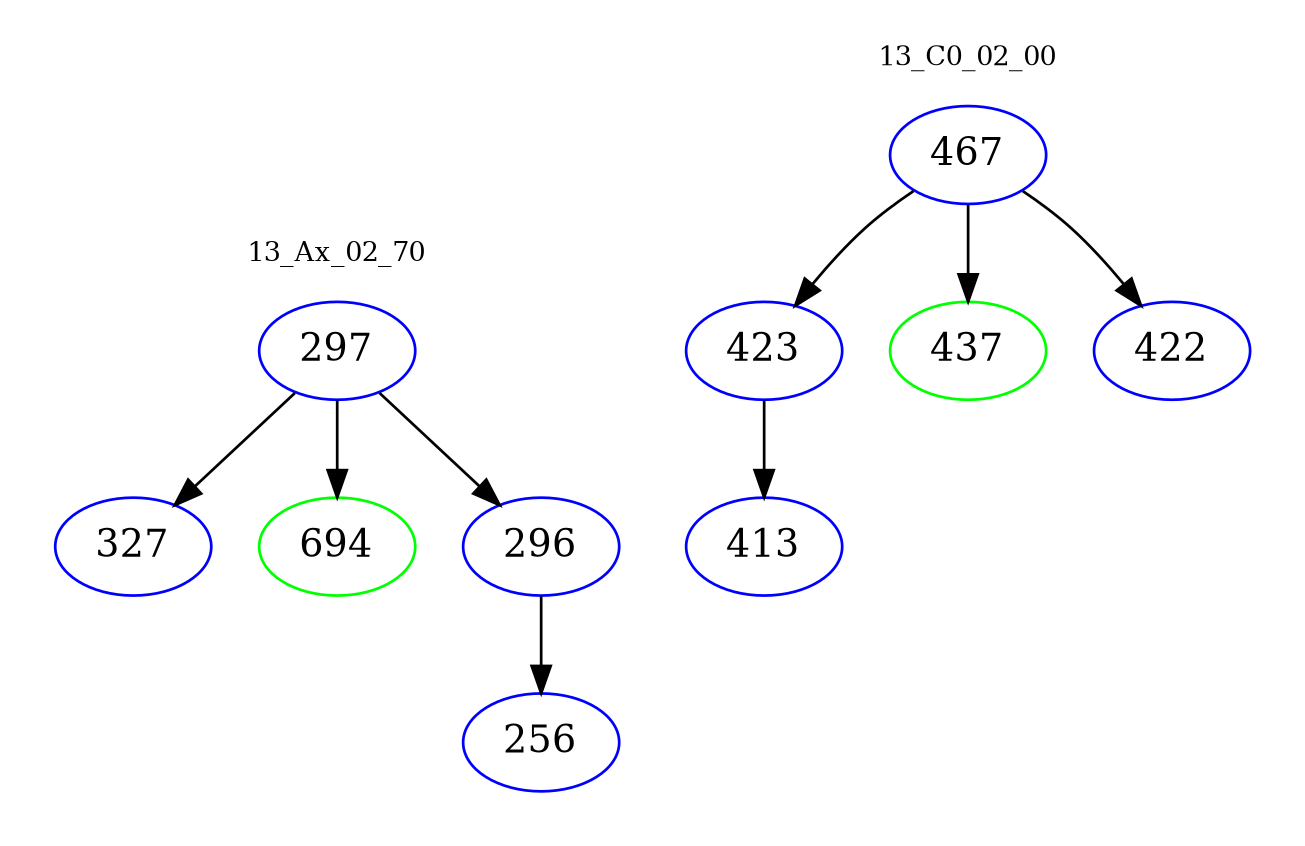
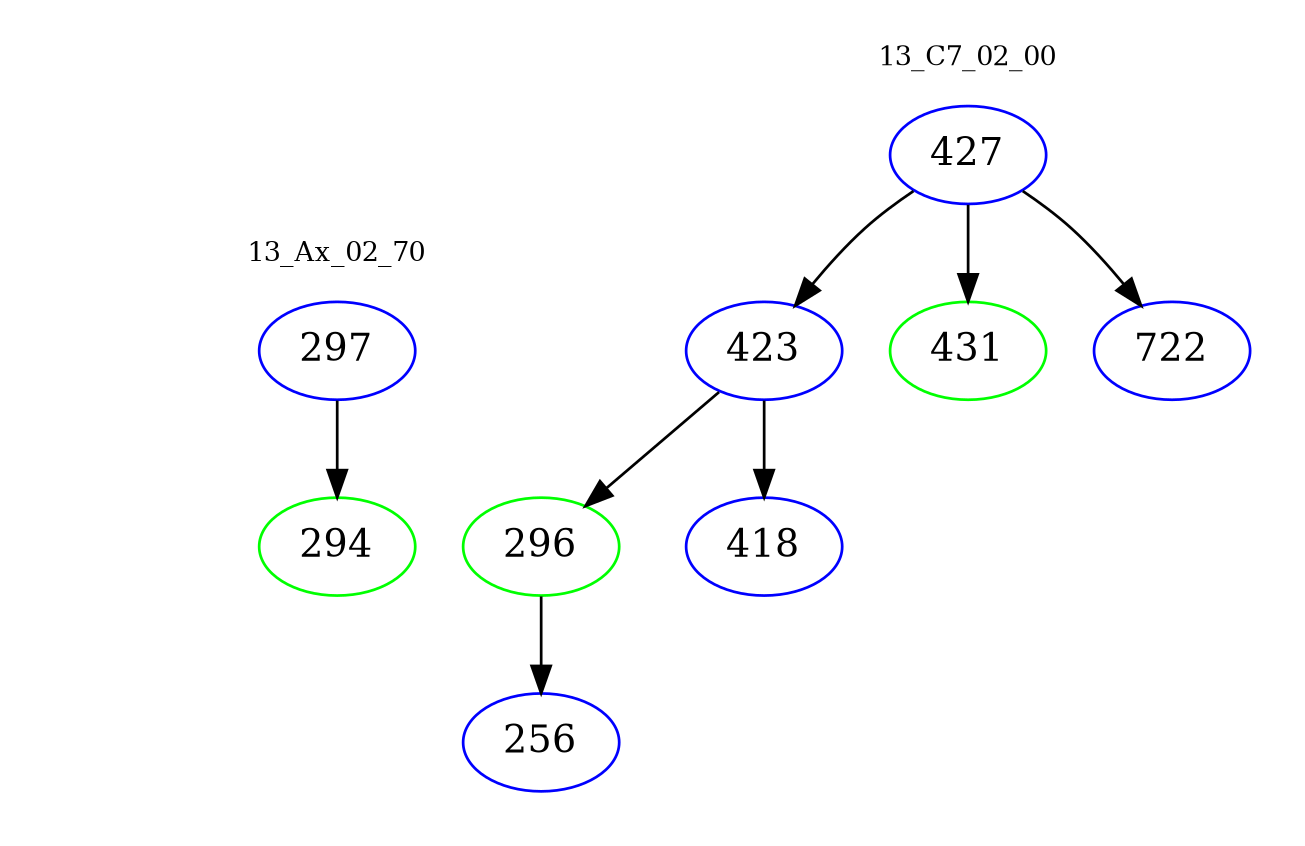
(968, 58) -> (968, 58)
(968, 155) -> (968, 155)
(968, 351) -> (968, 351)
(1172, 351) -> (1172, 351)
(429, 440) -> (683, 423)
(133, 547) -> none
(337, 547) -> (337, 547)
(541, 547) -> (541, 547)
(764, 547) -> (764, 547)
